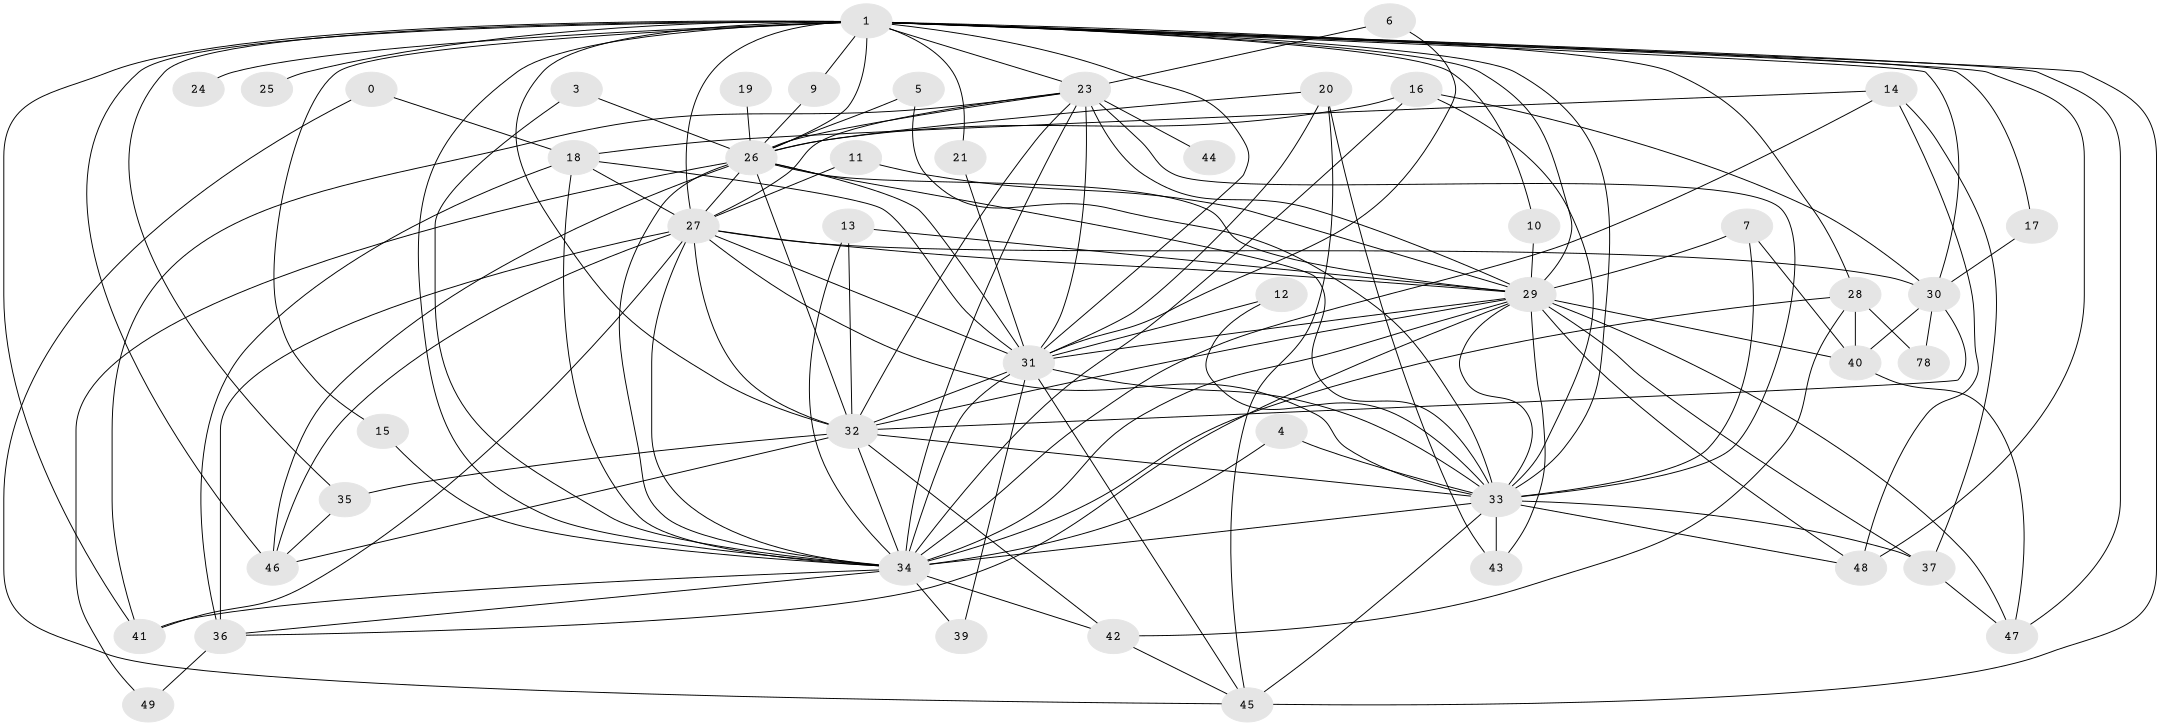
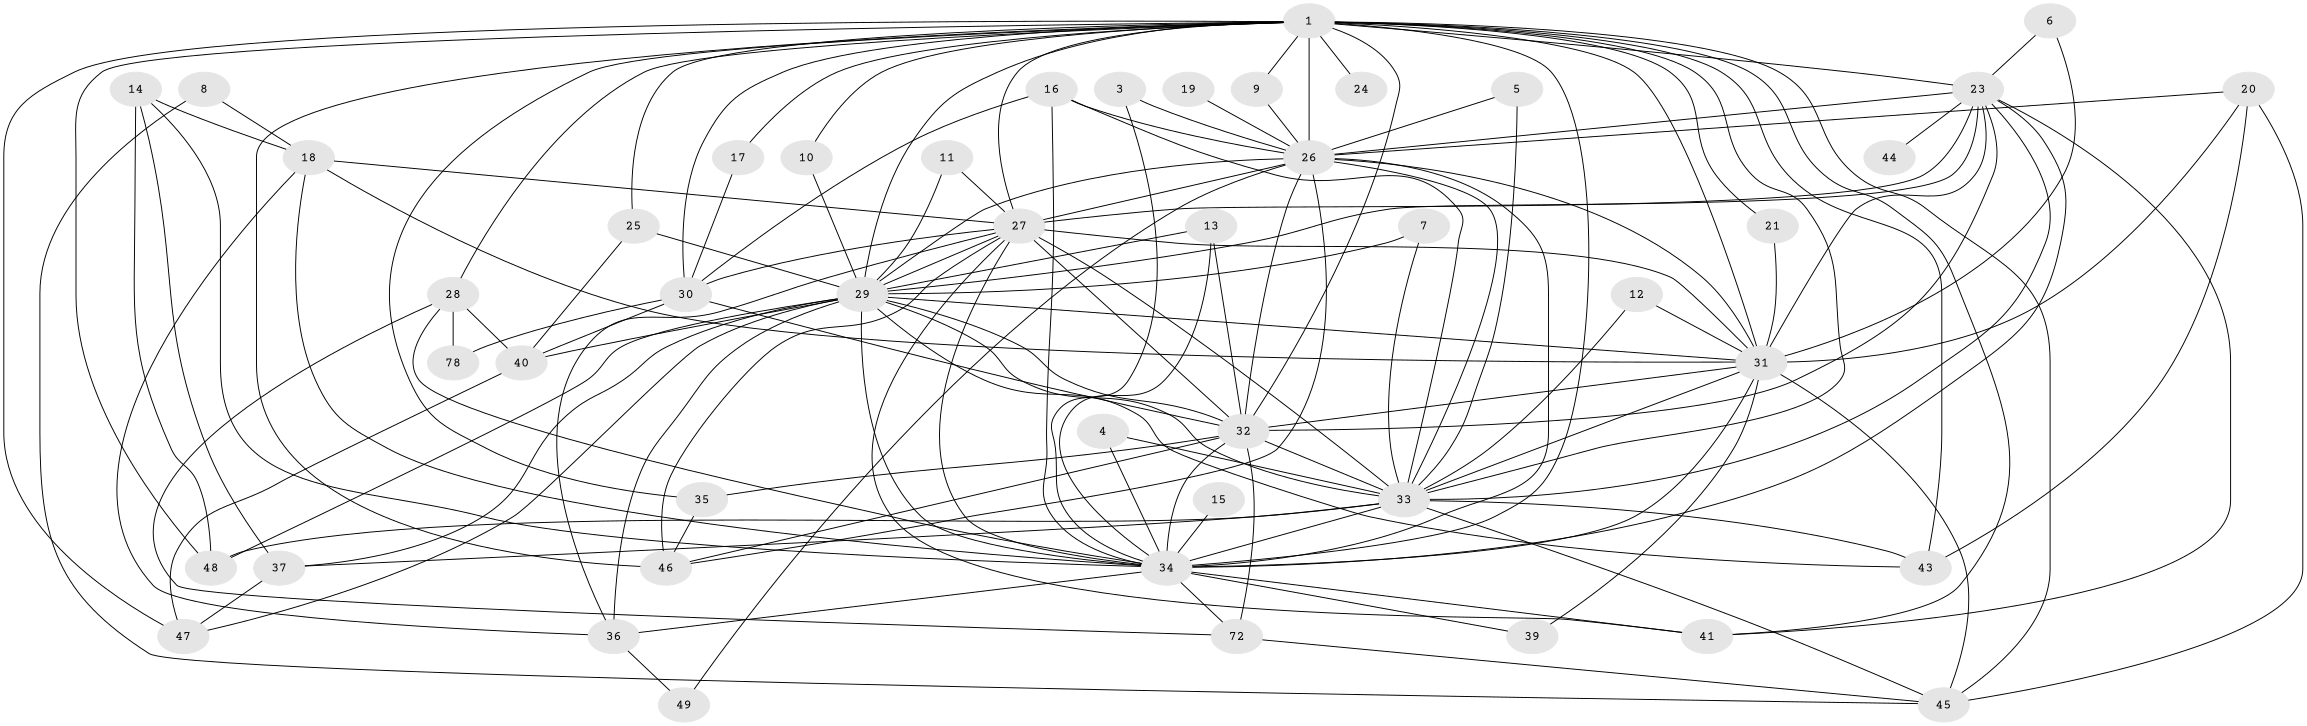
(329, 81) -> (1773, 154)
(371, 89) -> (204, 89)
none -> (748, 260)
(1801, 295) -> (575, 297)
(1113, 636) -> (1237, 636)
